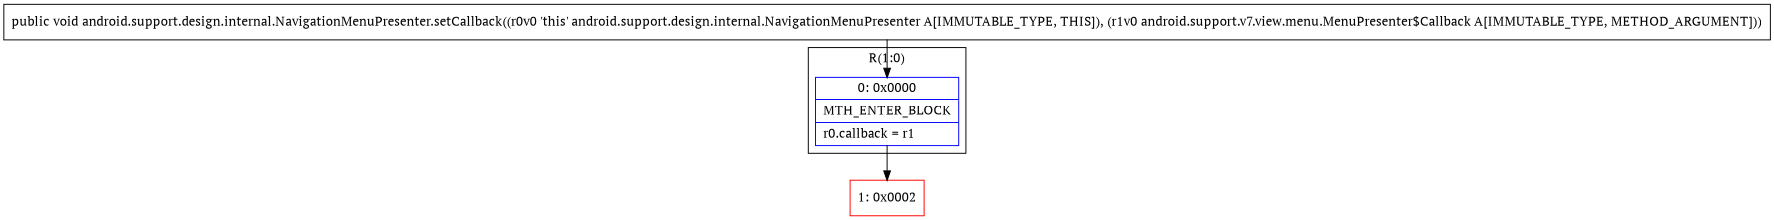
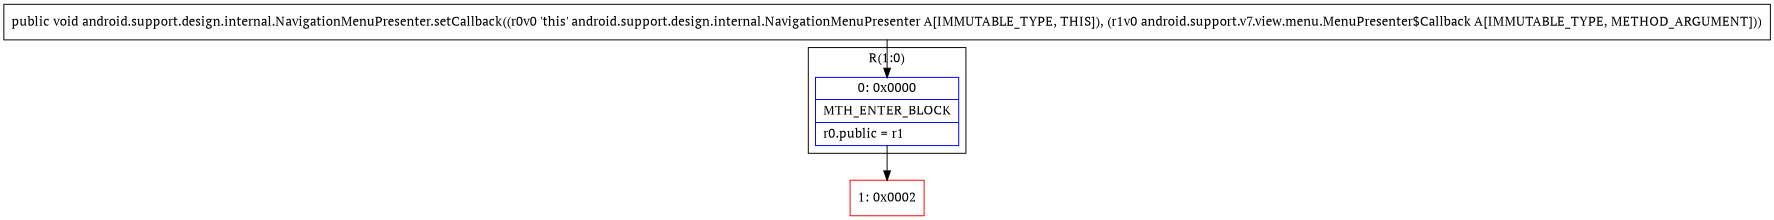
(869, 134) -> (864, 134)
